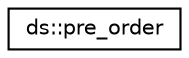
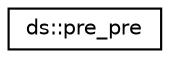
(95, 29) -> (85, 29)
